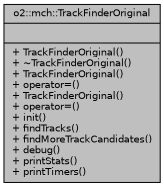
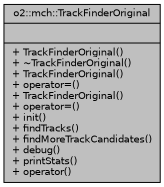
(49, 172) -> (42, 172)
